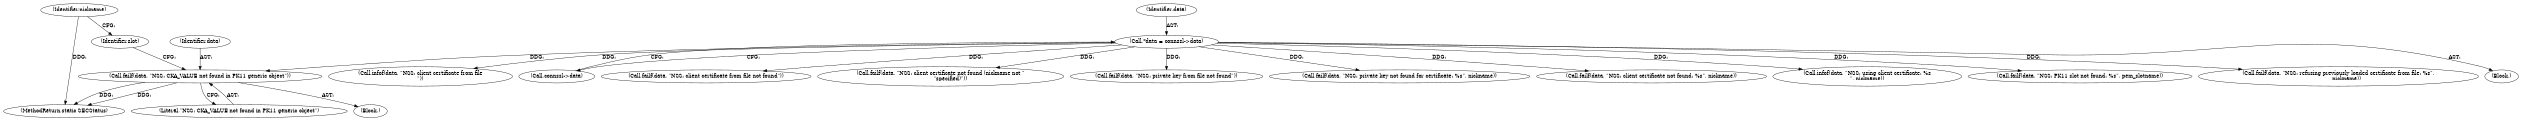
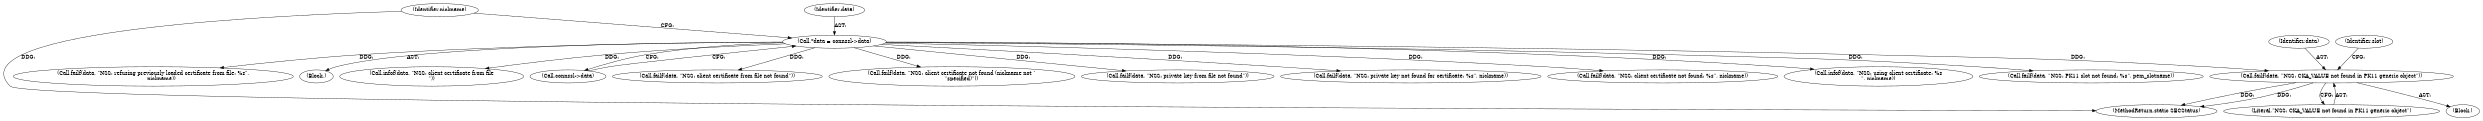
(98, 25) -> (631, 25)
